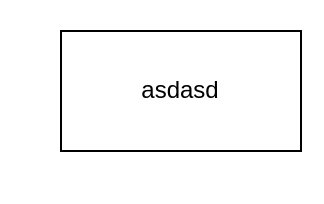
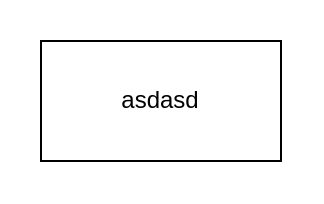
(181, 91) -> (161, 101)
